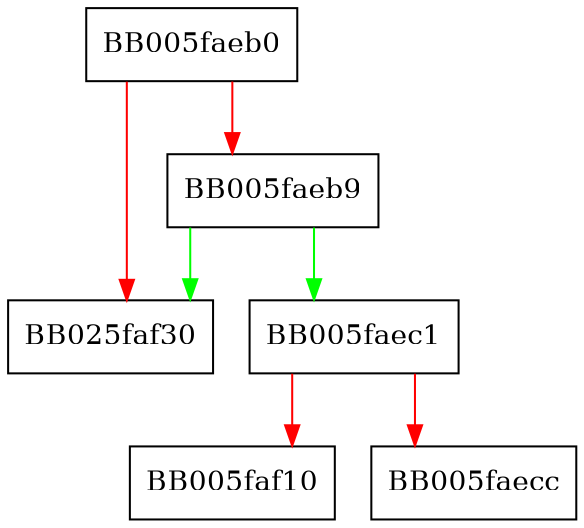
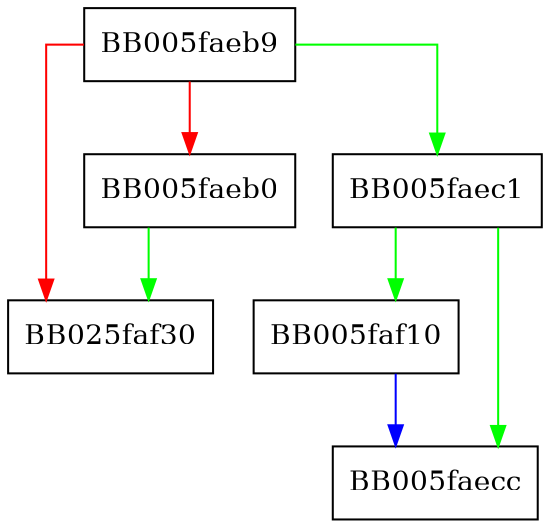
(232, 107) -> (190, 107)
(127, 181) -> (149, 253)
(190, 253) -> (46, 143)
(292, 399) -> (396, 253)
none -> (396, 399)
(415, 399) -> (498, 327)
